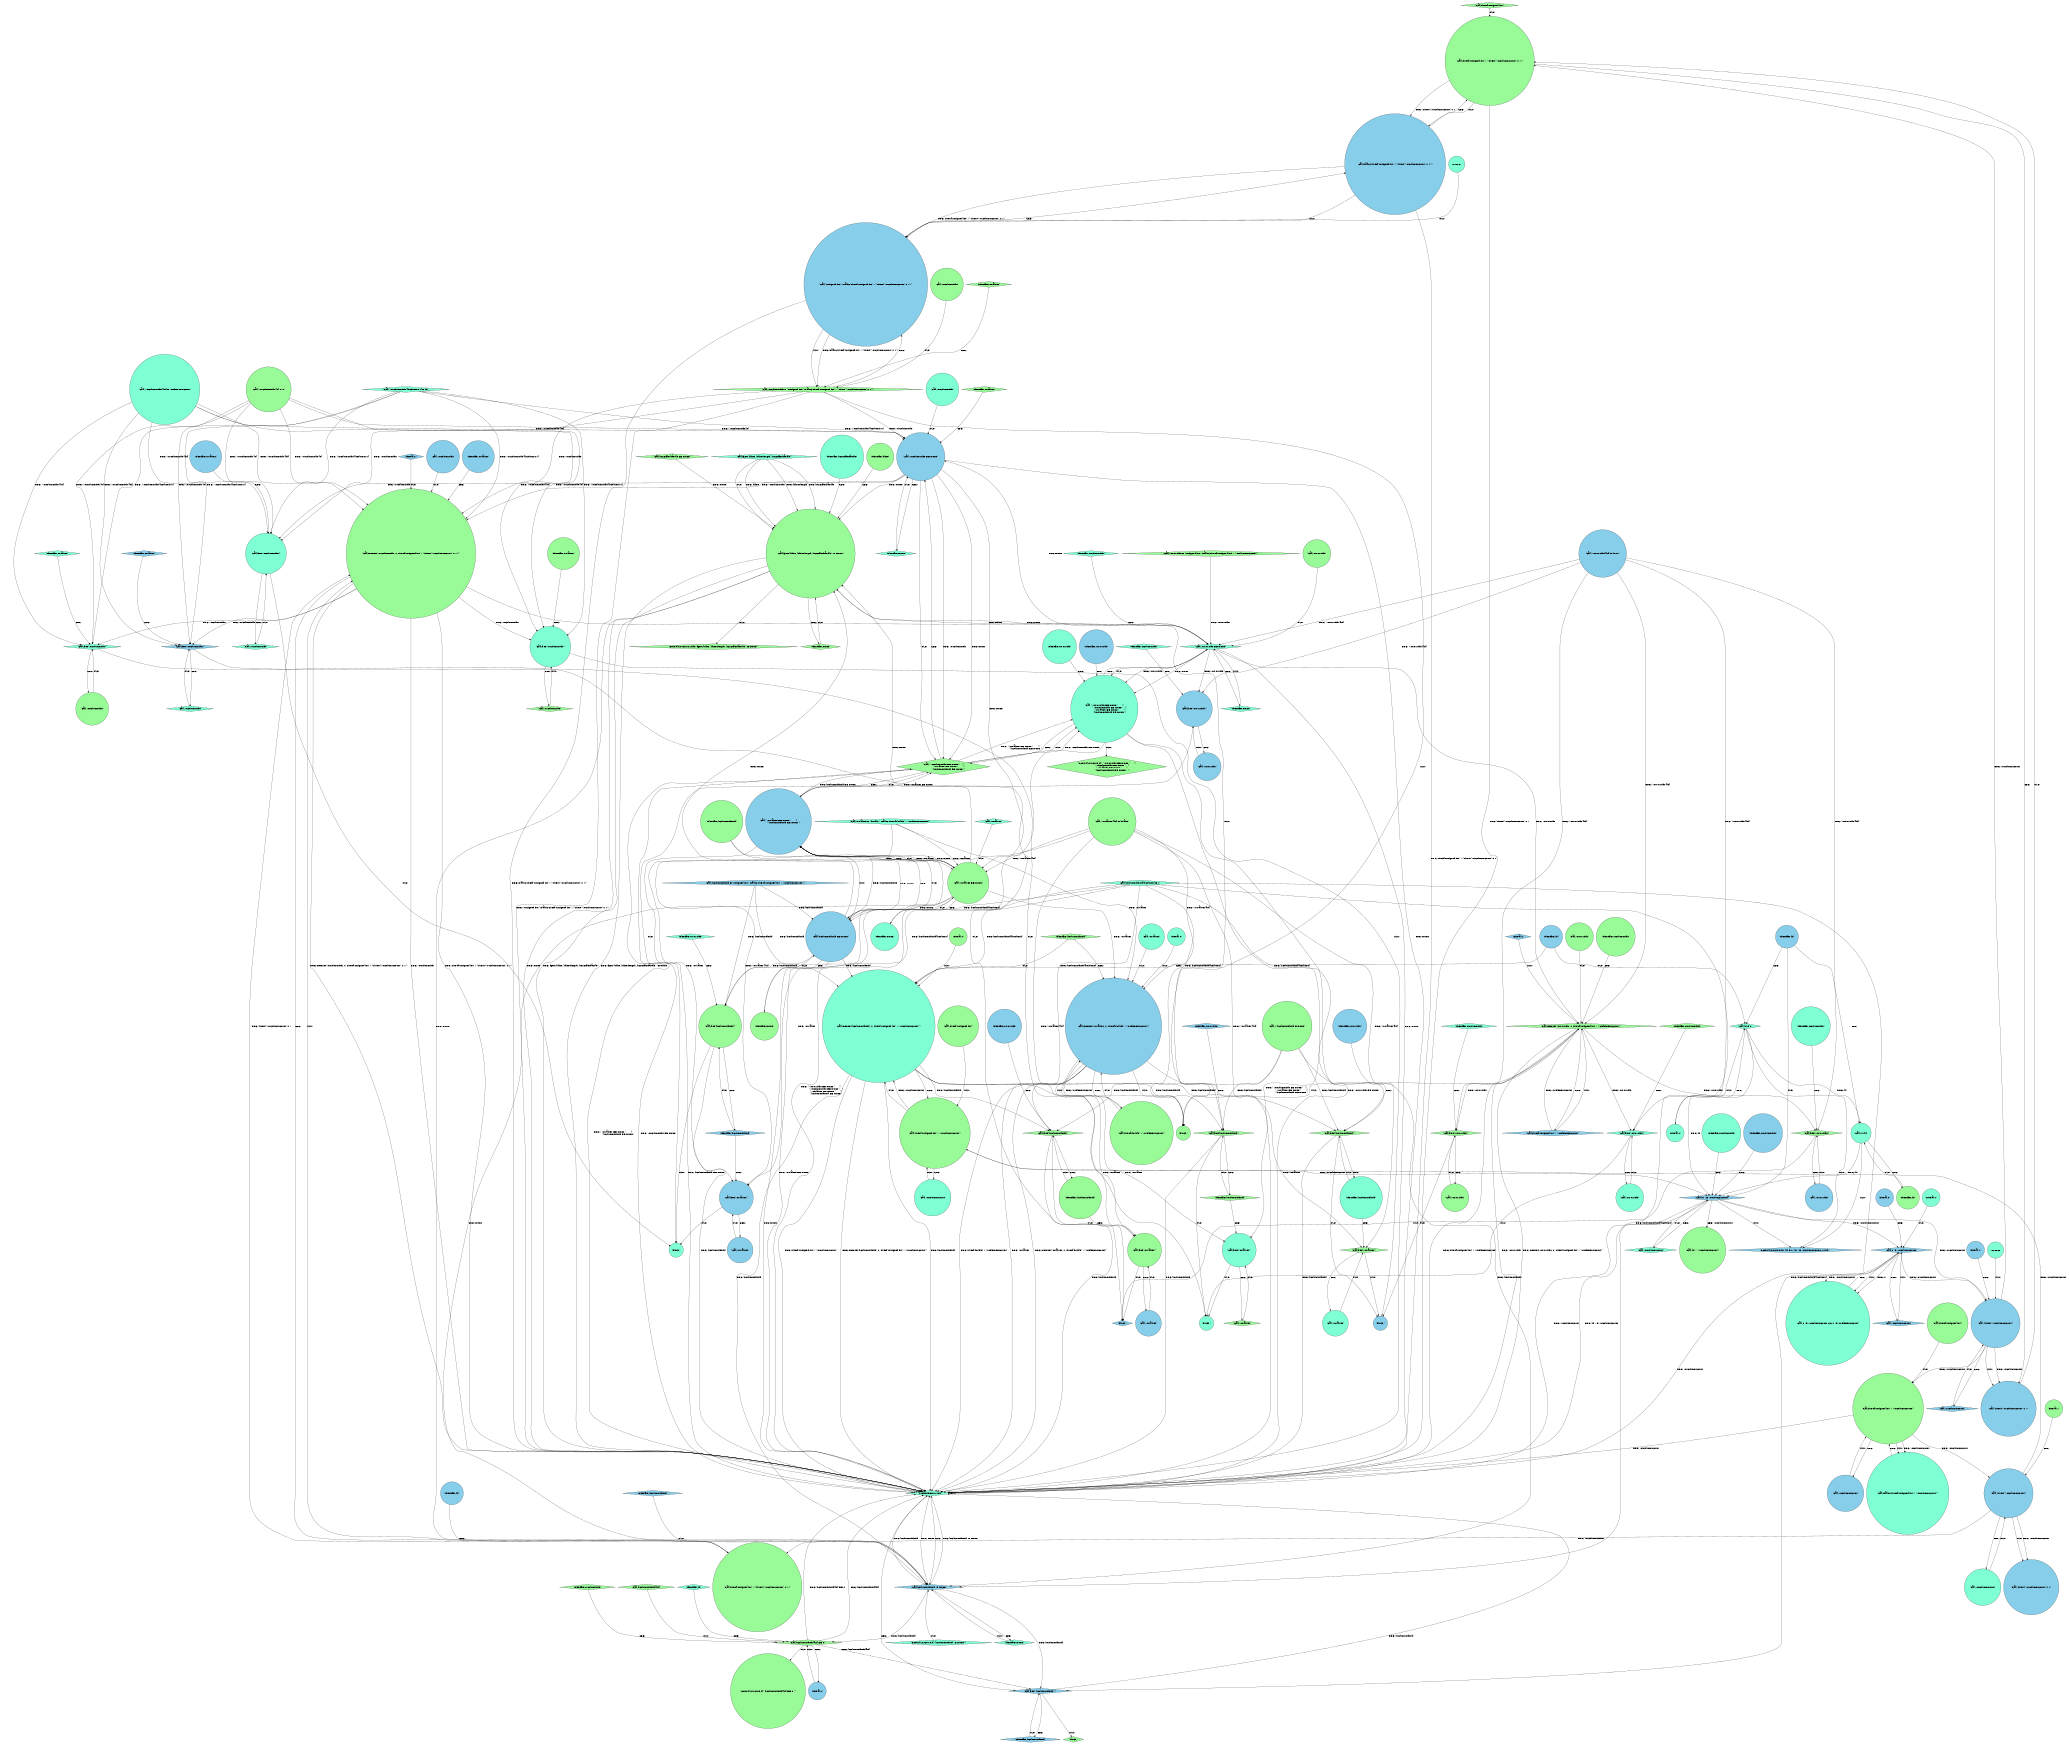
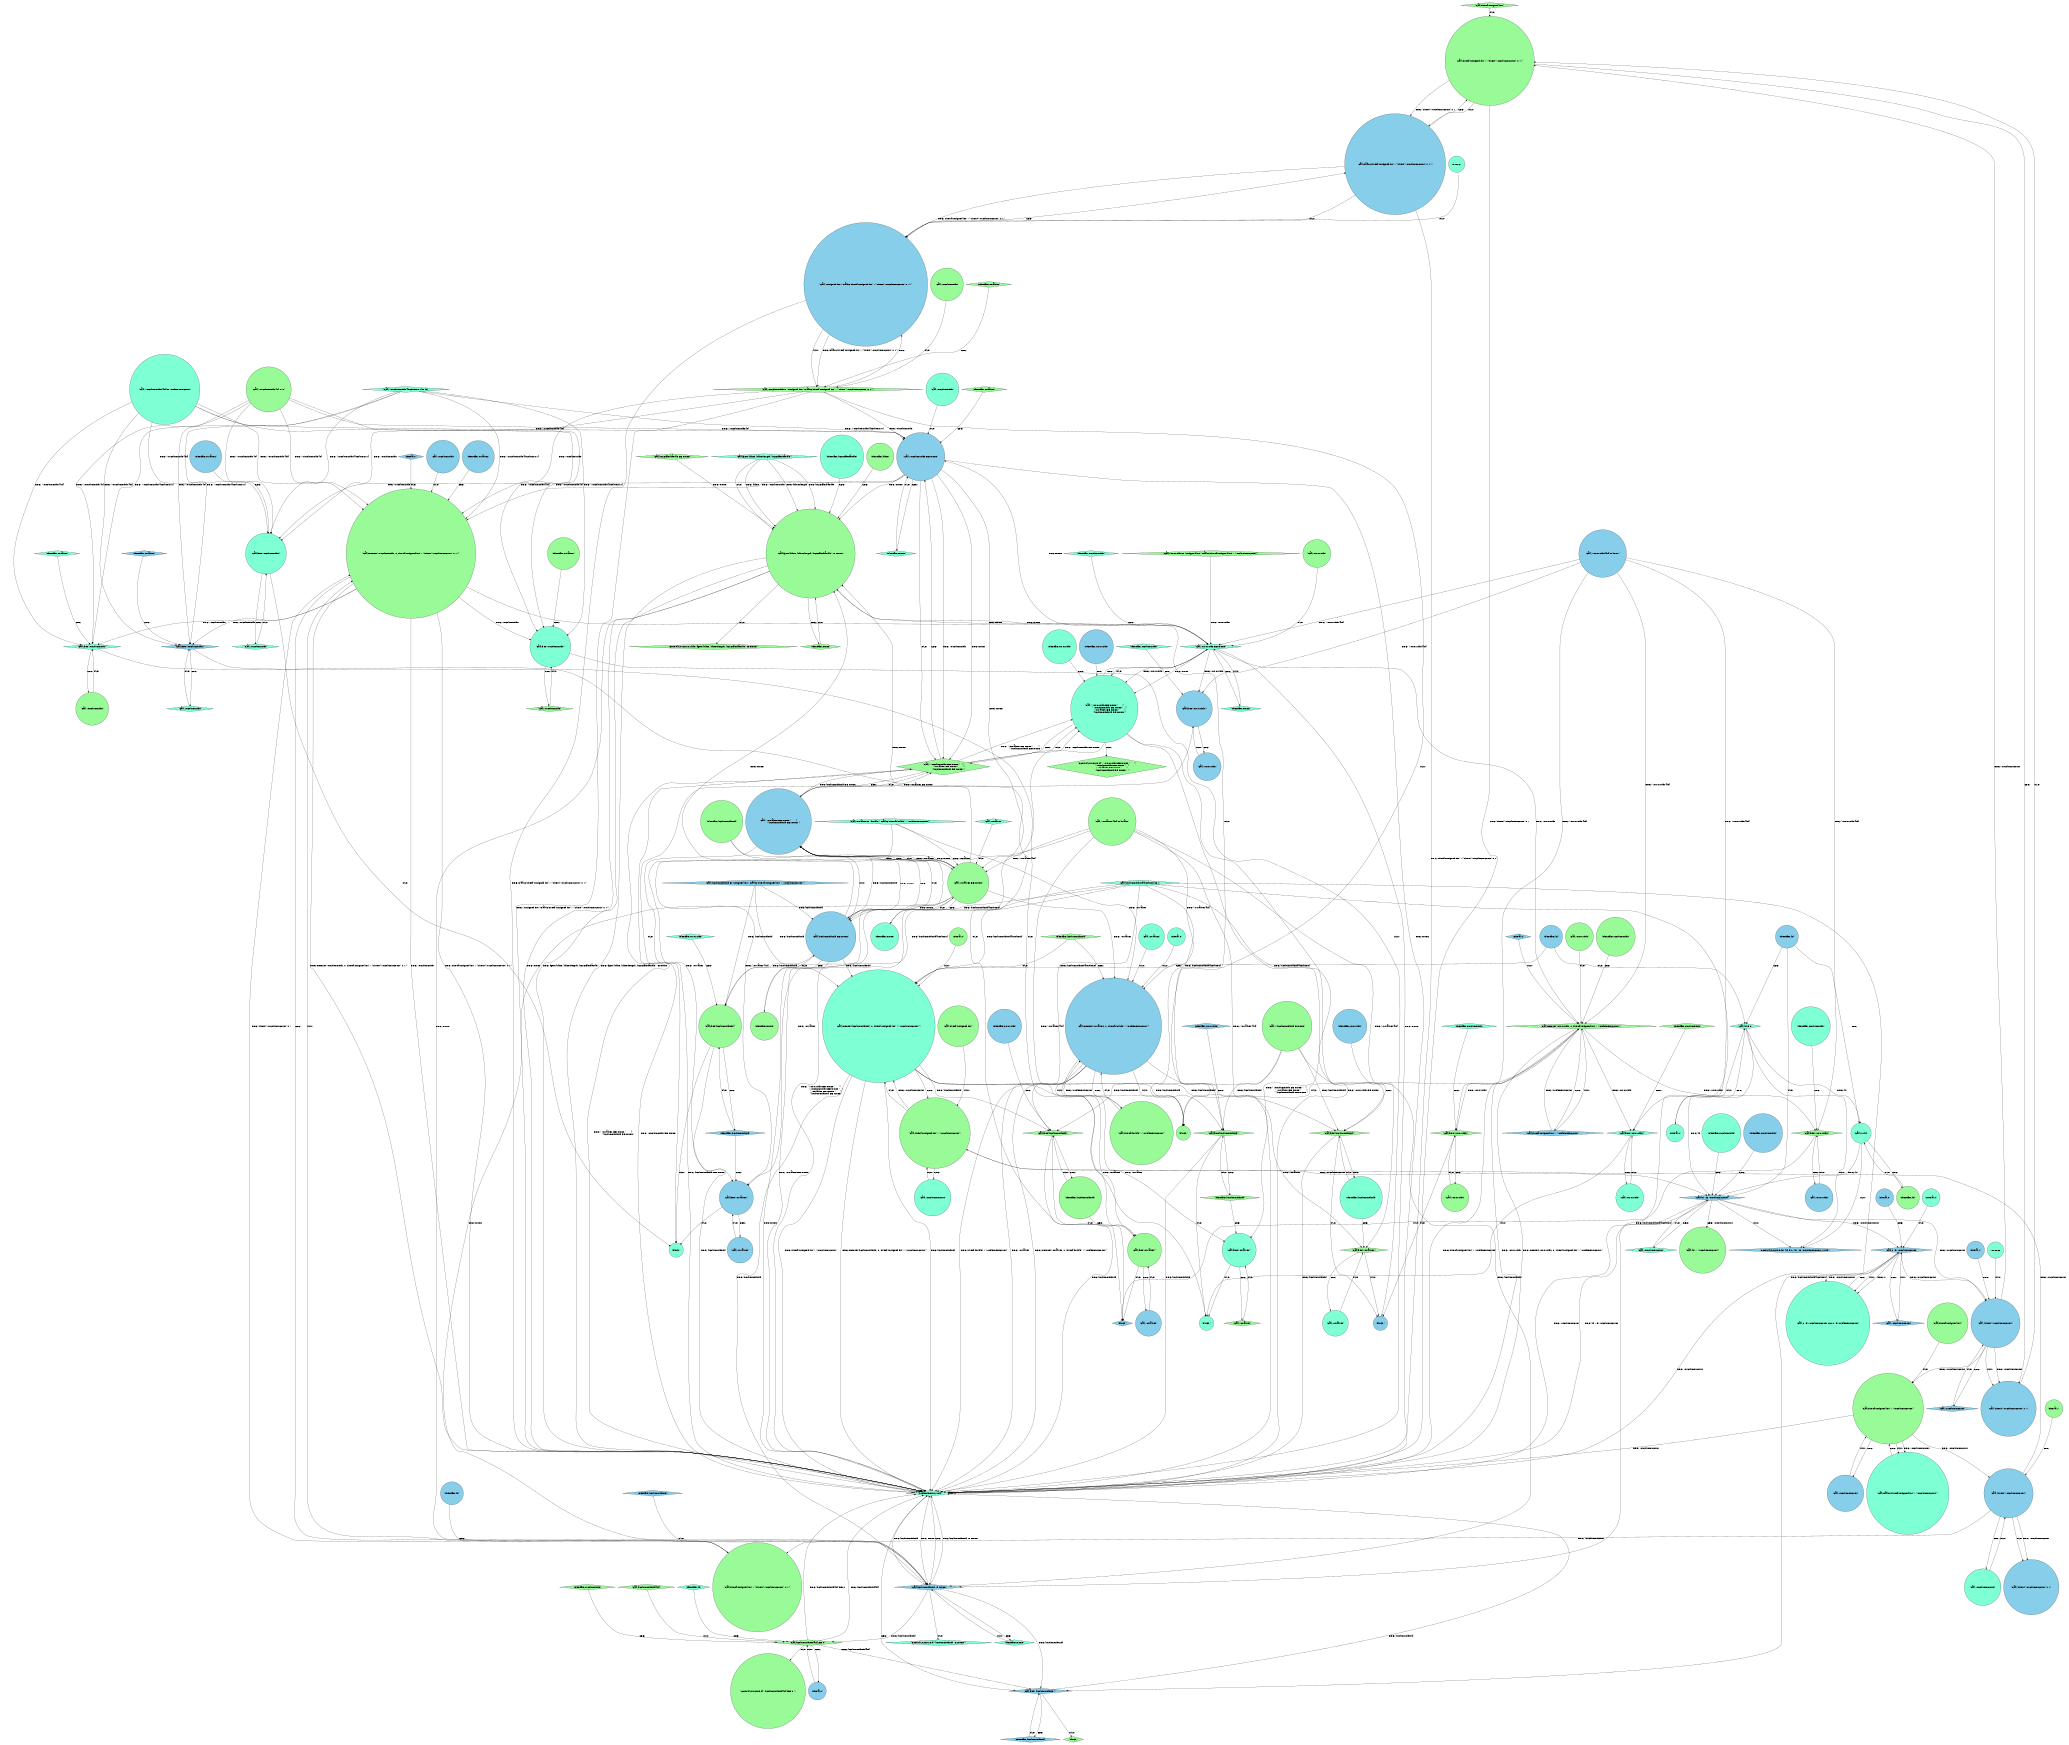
(926, 1617) -> (934, 1614)
